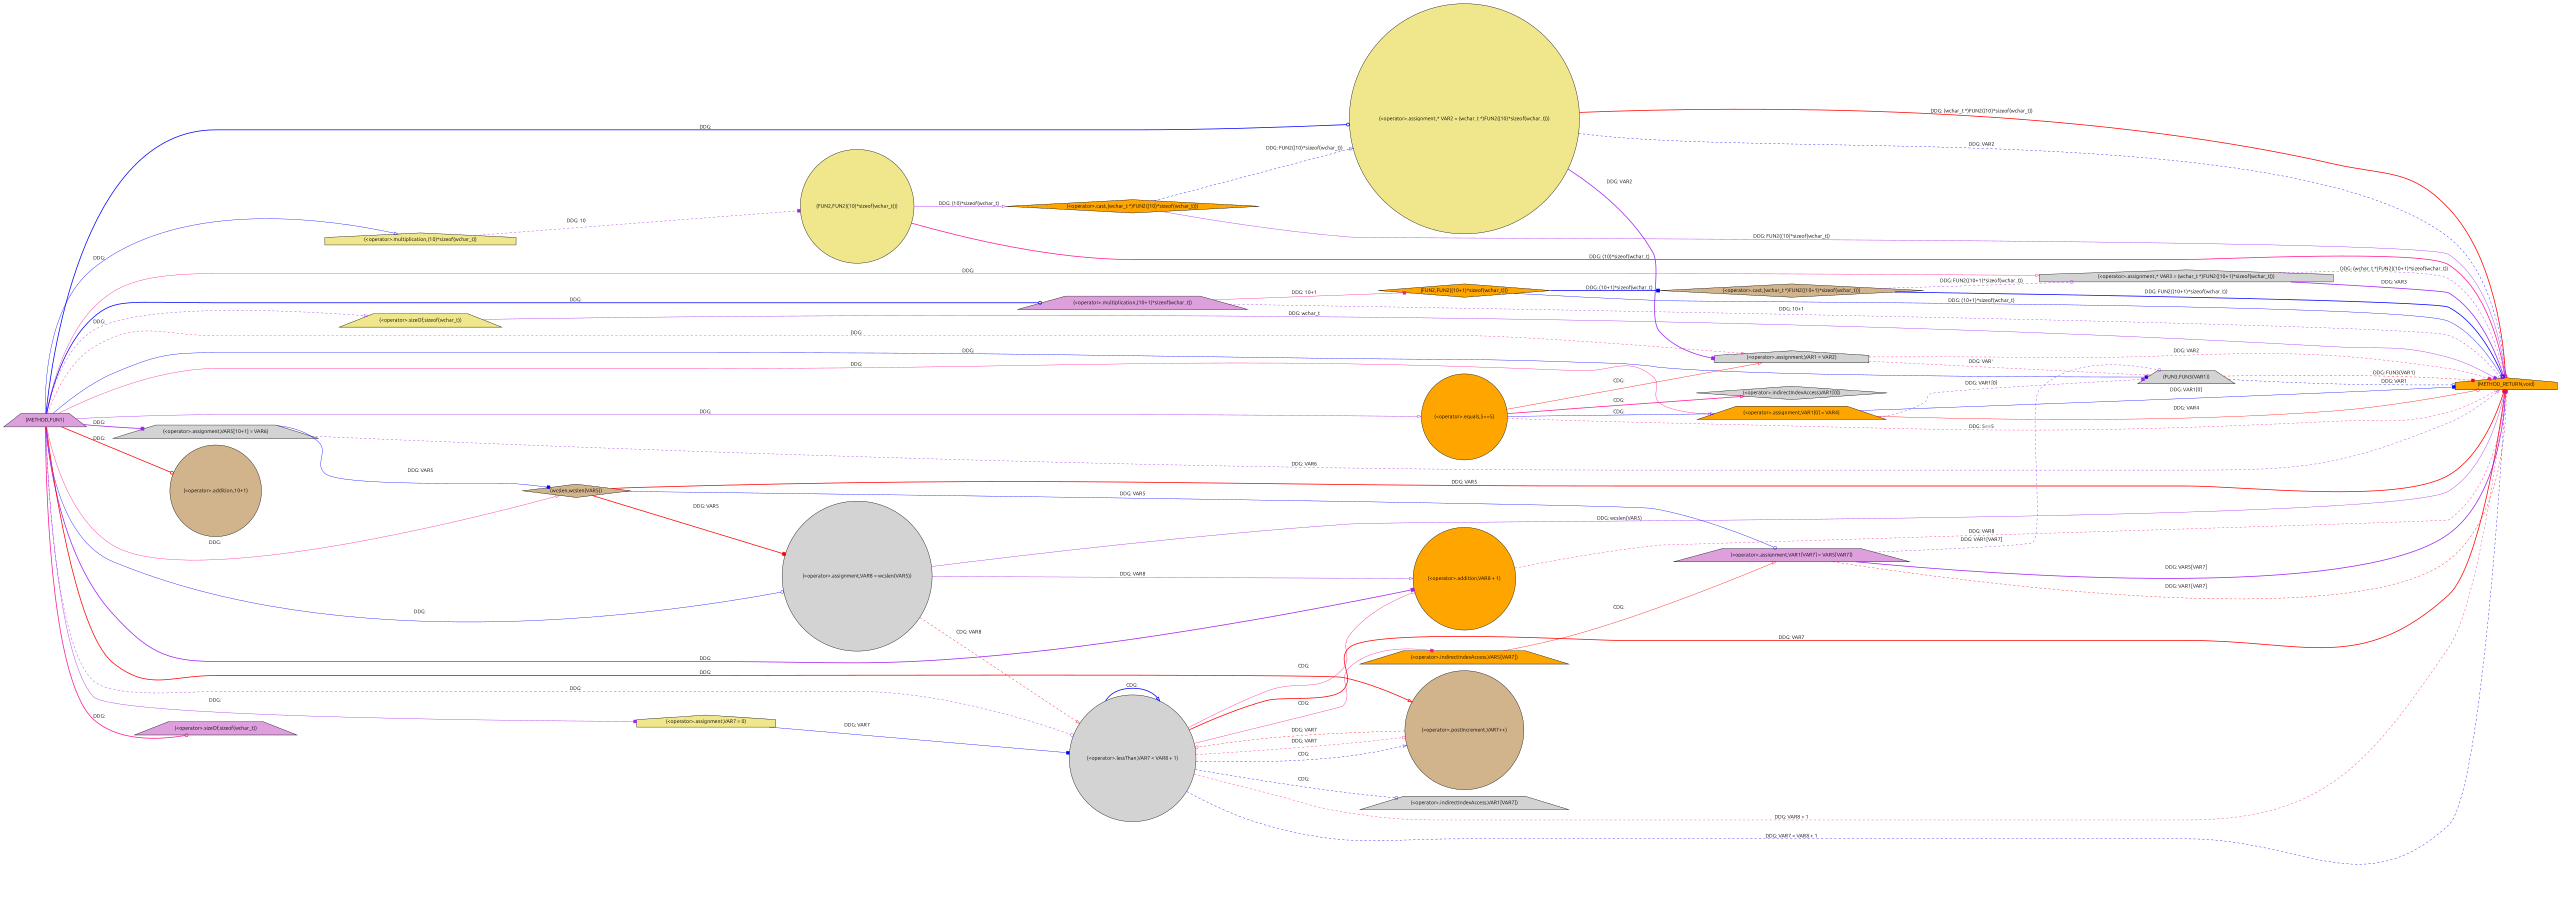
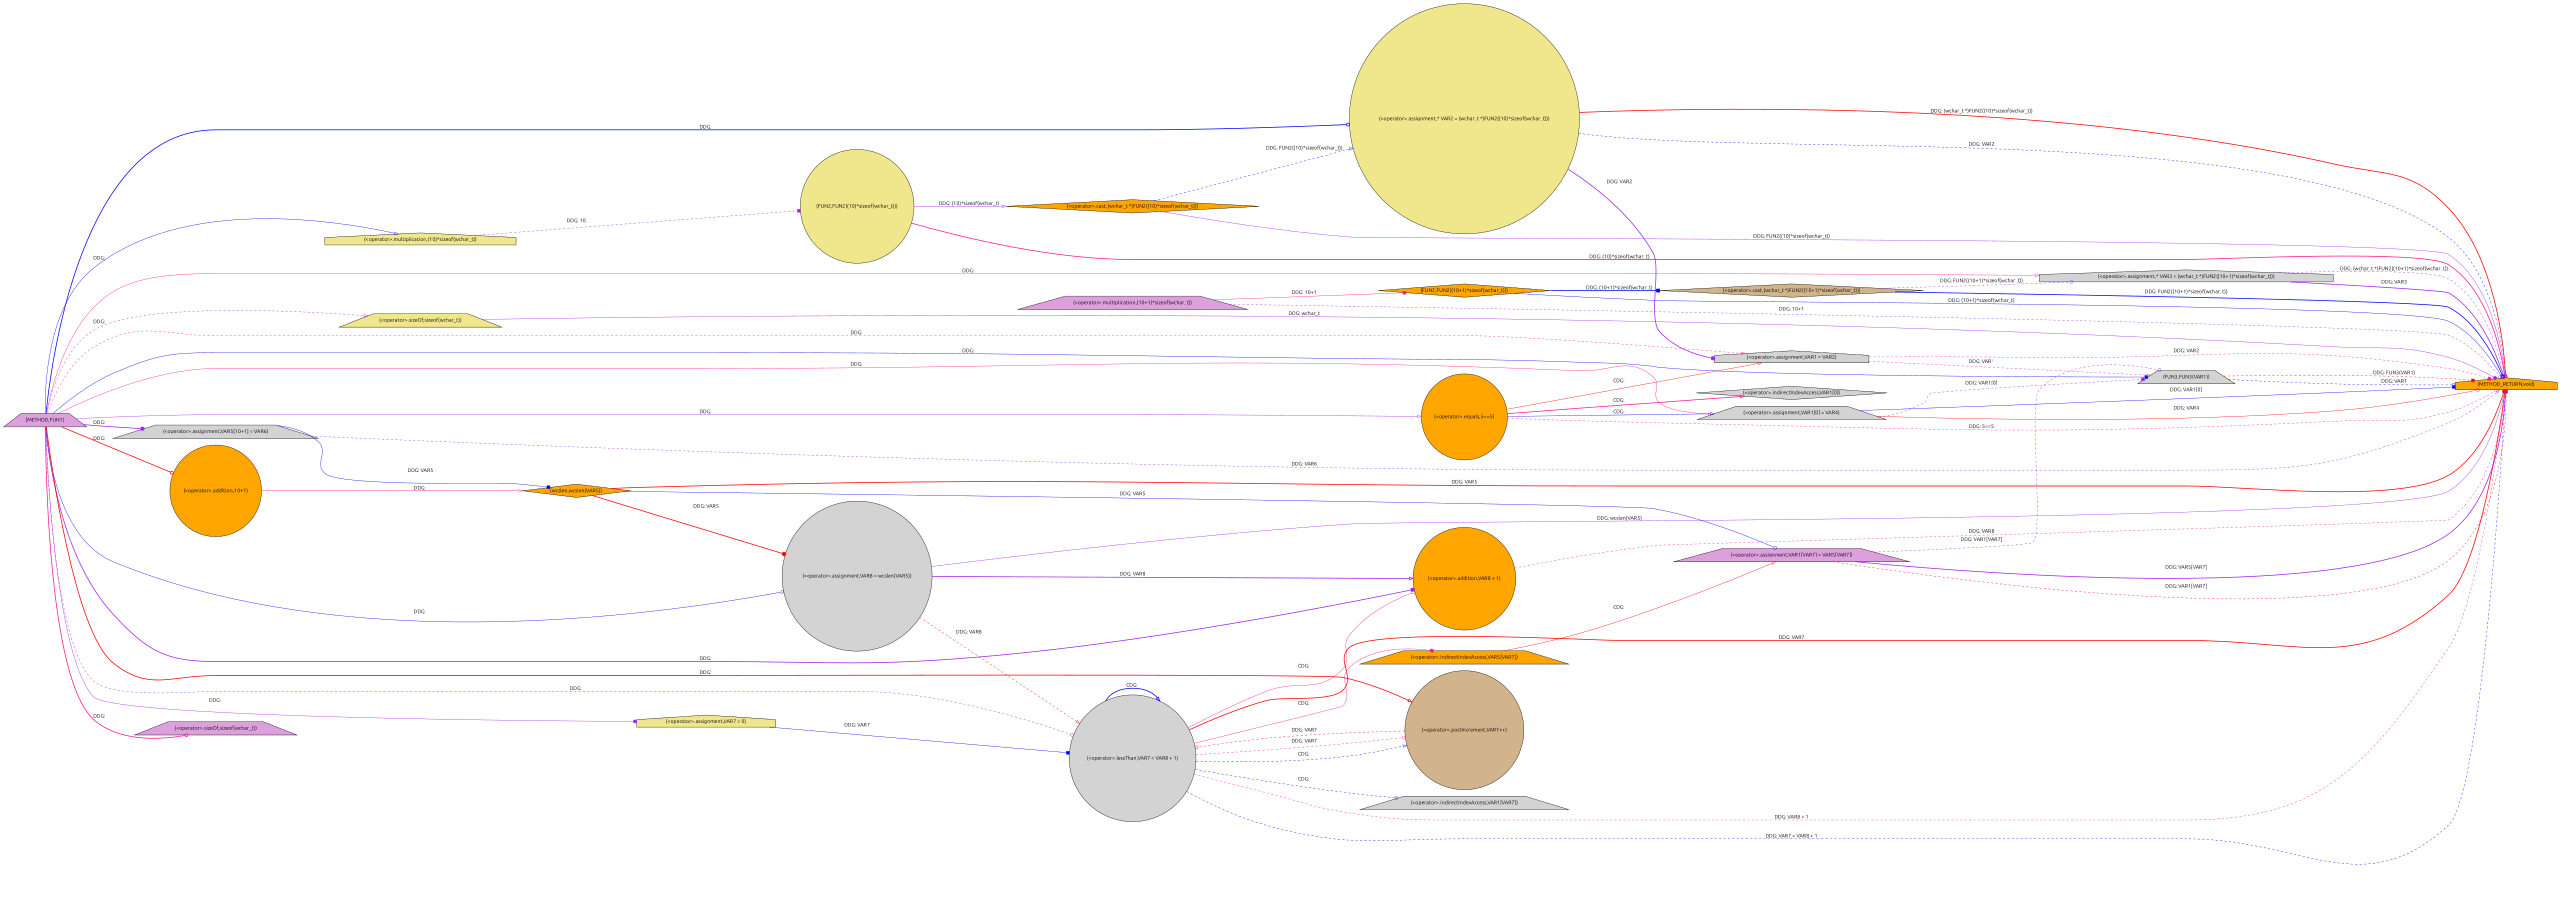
(510, 303) -> none
(1792, 413) -> (1792, 413)
(216, 491) -> (216, 491)
(576, 491) -> (576, 491)
(267, 556) -> (390, 491)
(1171, 578) -> (1171, 578)
(969, 632) -> (969, 632)
